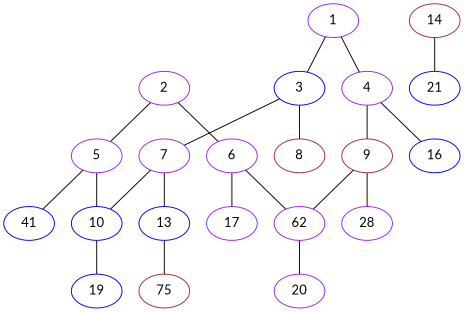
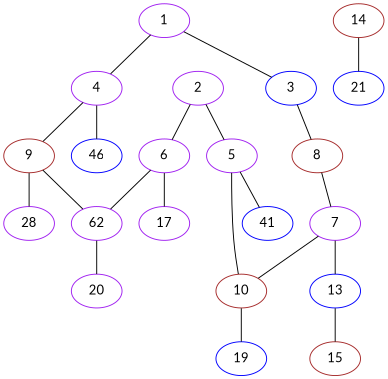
(232, 122) -> (326, 190)
(435, 156) -> (97, 156)
(97, 223) -> (241, 291)
(164, 291) -> (335, 359)
